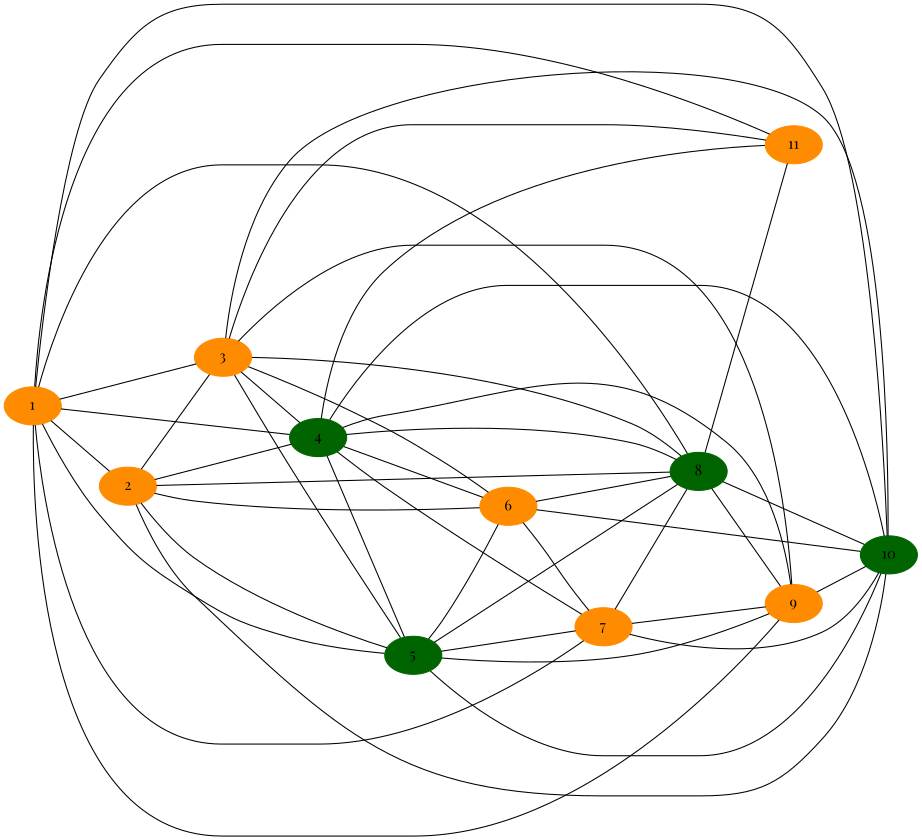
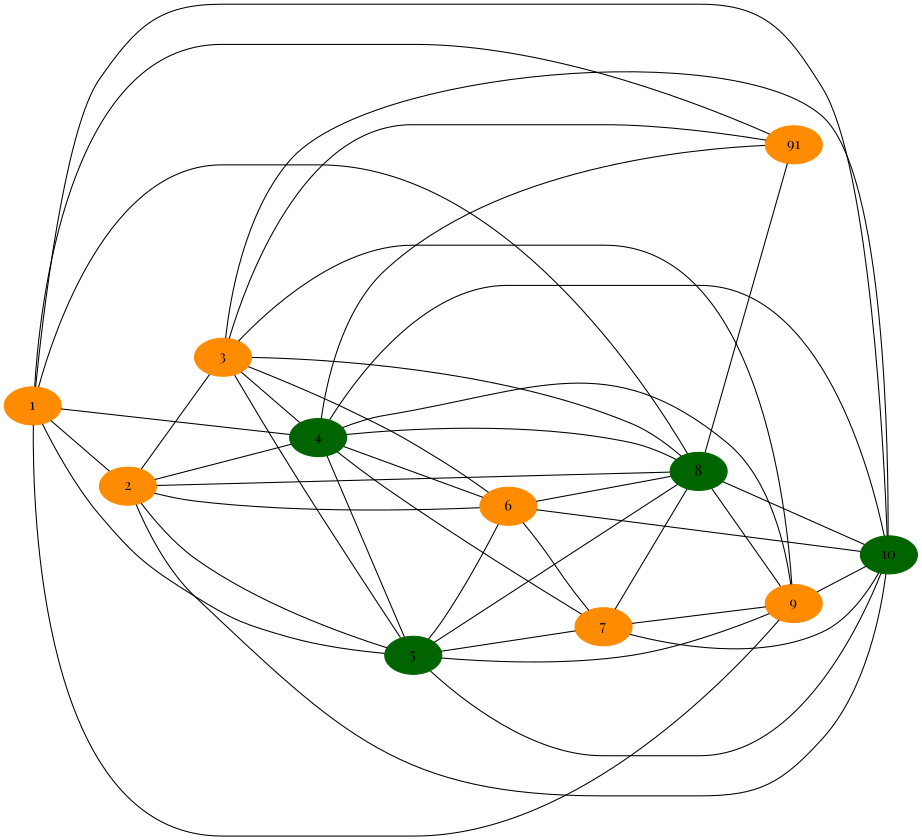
(794, 145) -> (794, 145)
(128, 382) -> none
(214, 742) -> none
